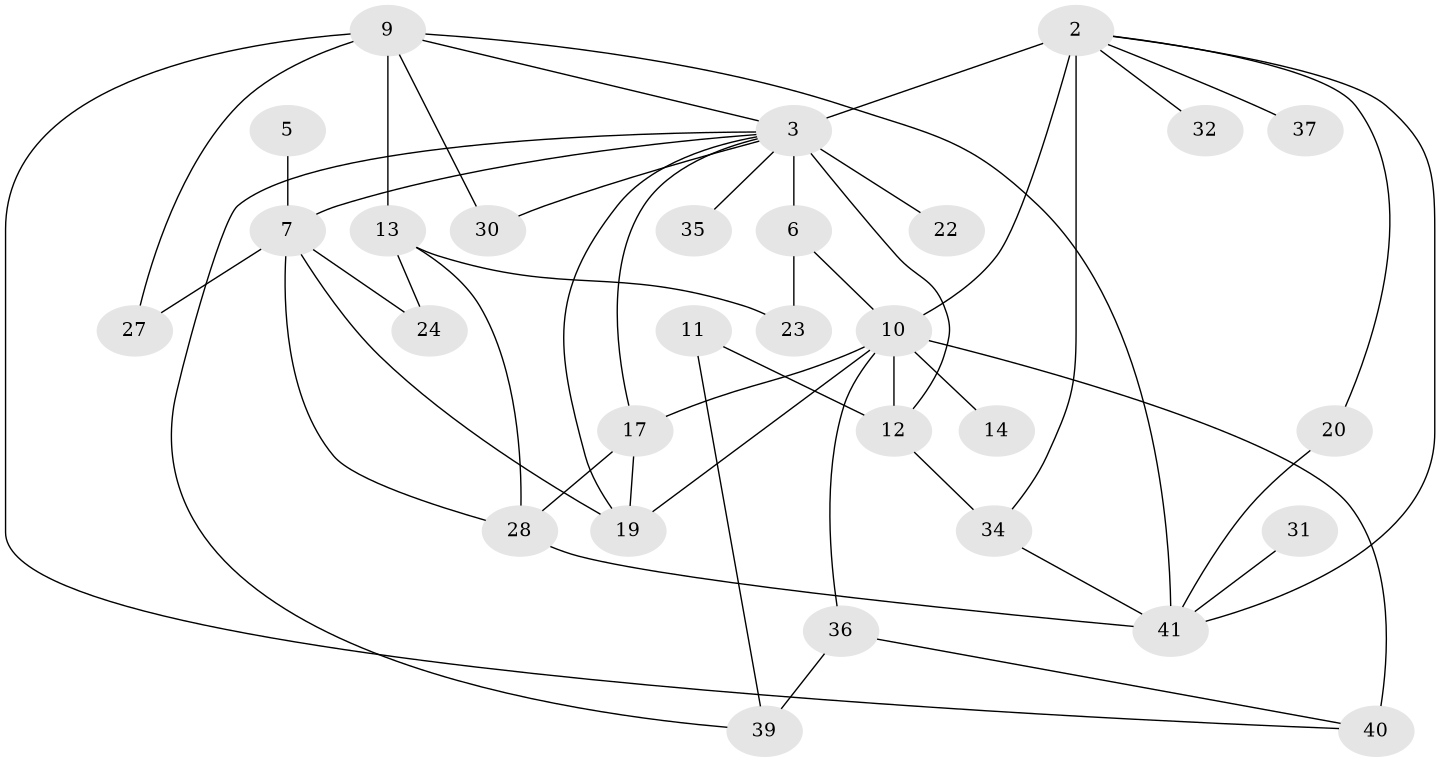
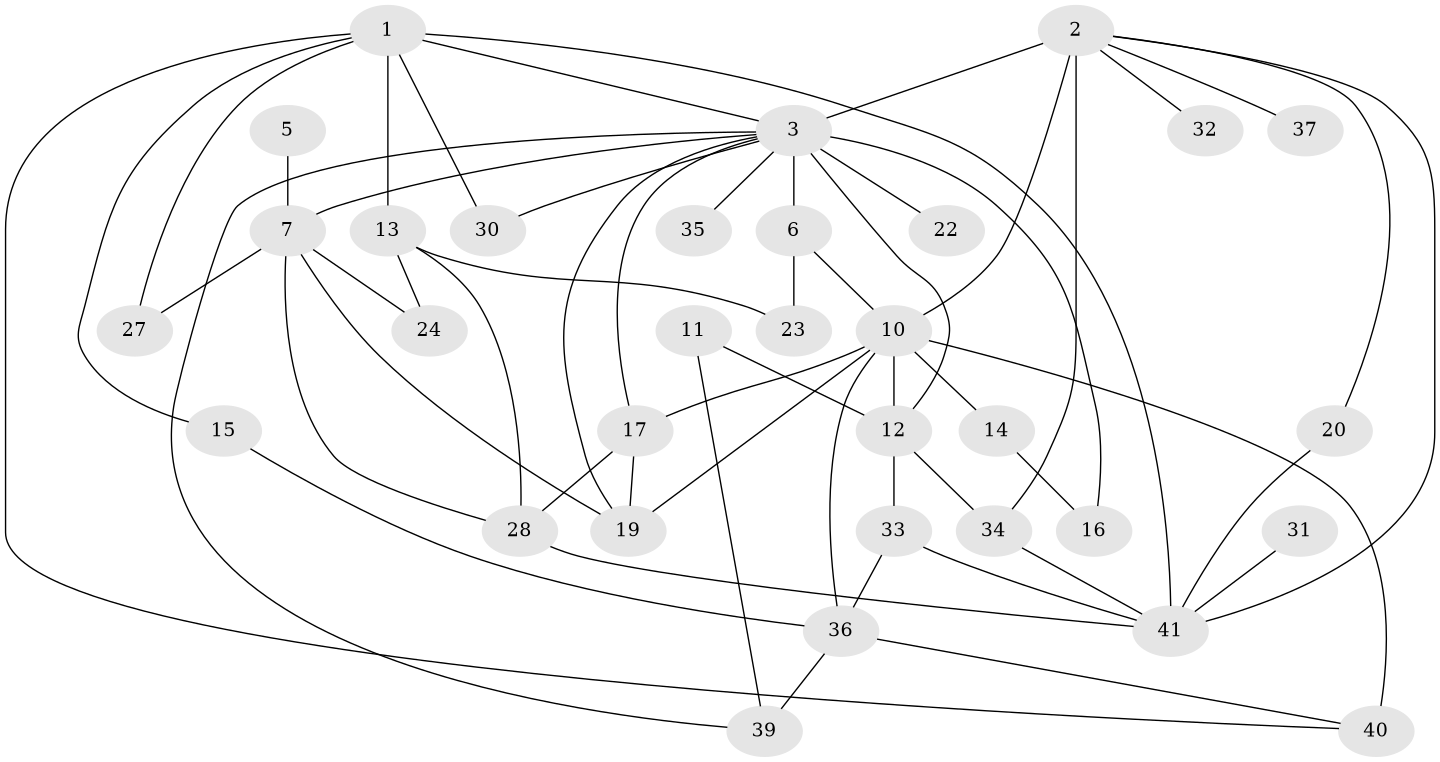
(388, 31) -> (388, 31)
none -> (224, 431)
none -> (894, 531)
none -> (1094, 531)
